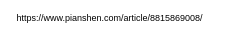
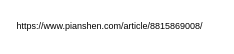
(117, 19) -> (117, 27)
